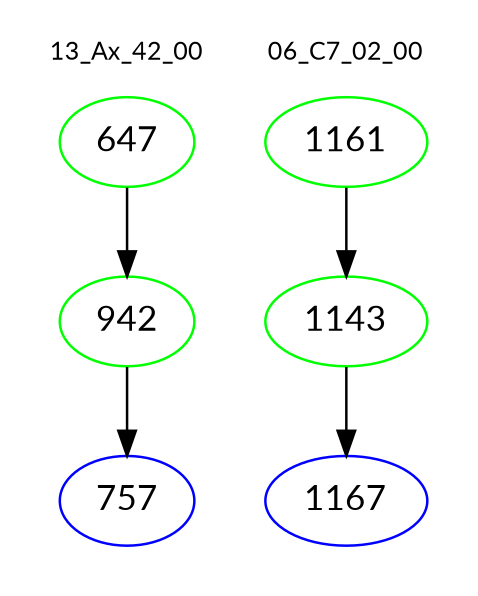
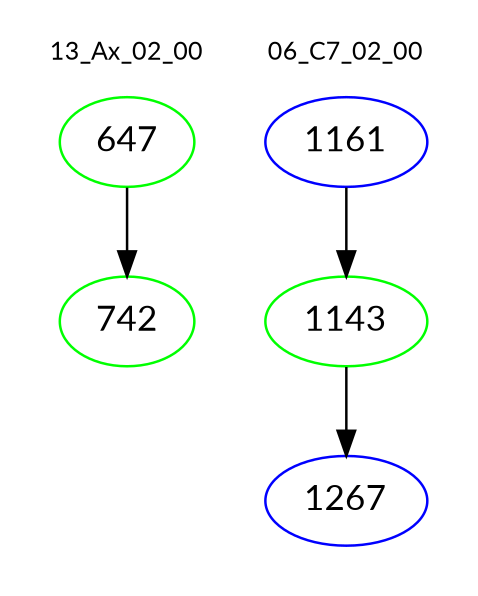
(127, 54) -> (127, 54)
(346, 142) -> (346, 142)
(127, 321) -> (127, 321)
(127, 501) -> none
(346, 501) -> (346, 501)
